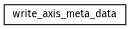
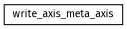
(65, 15) -> (63, 15)
